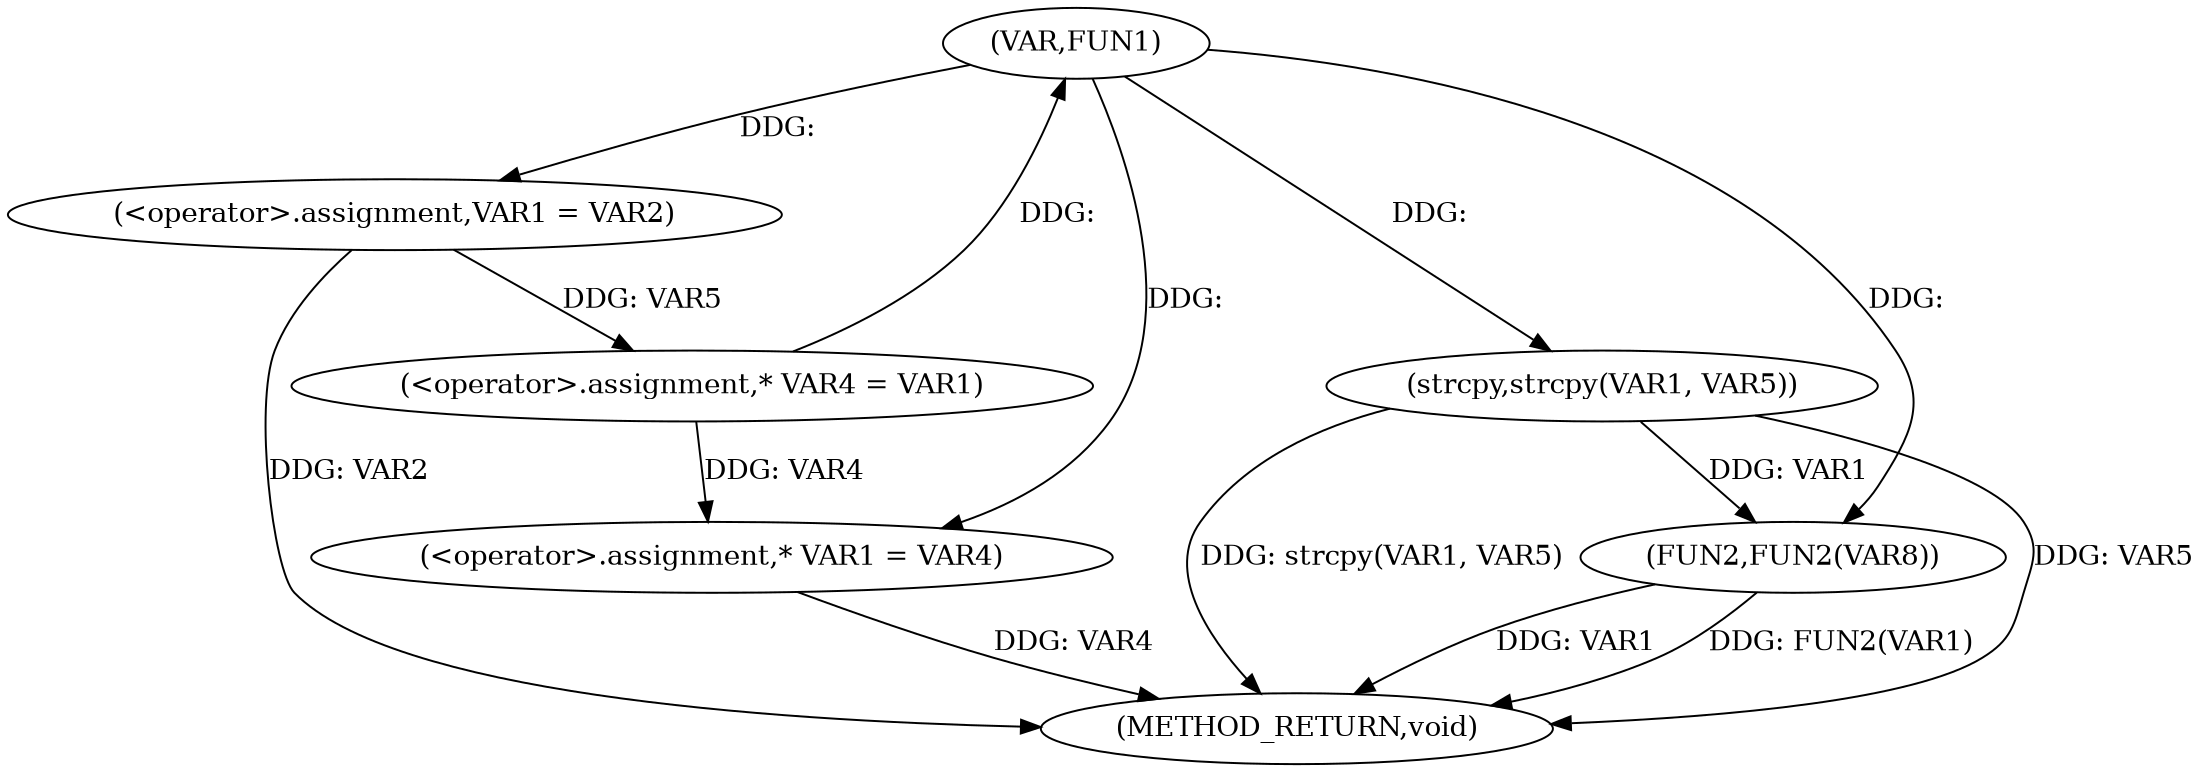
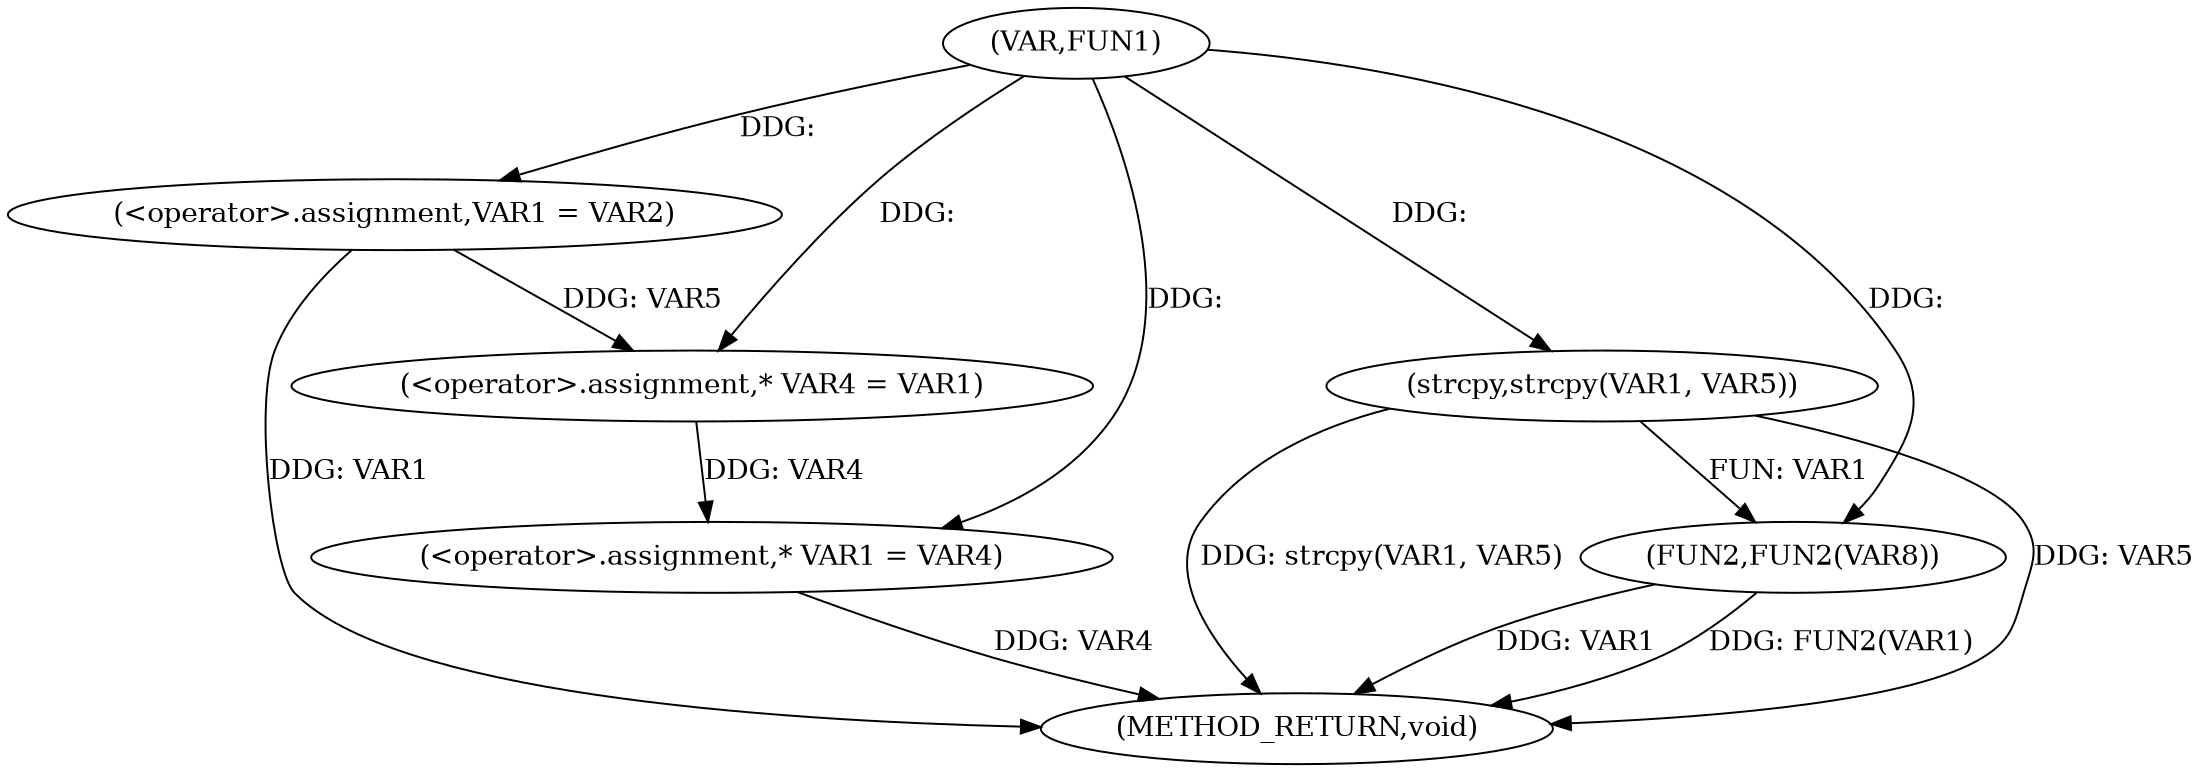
(957, 257) -> (865, 192)
(350, 472) -> (350, 472)
(1789, 472) -> (1789, 472)
